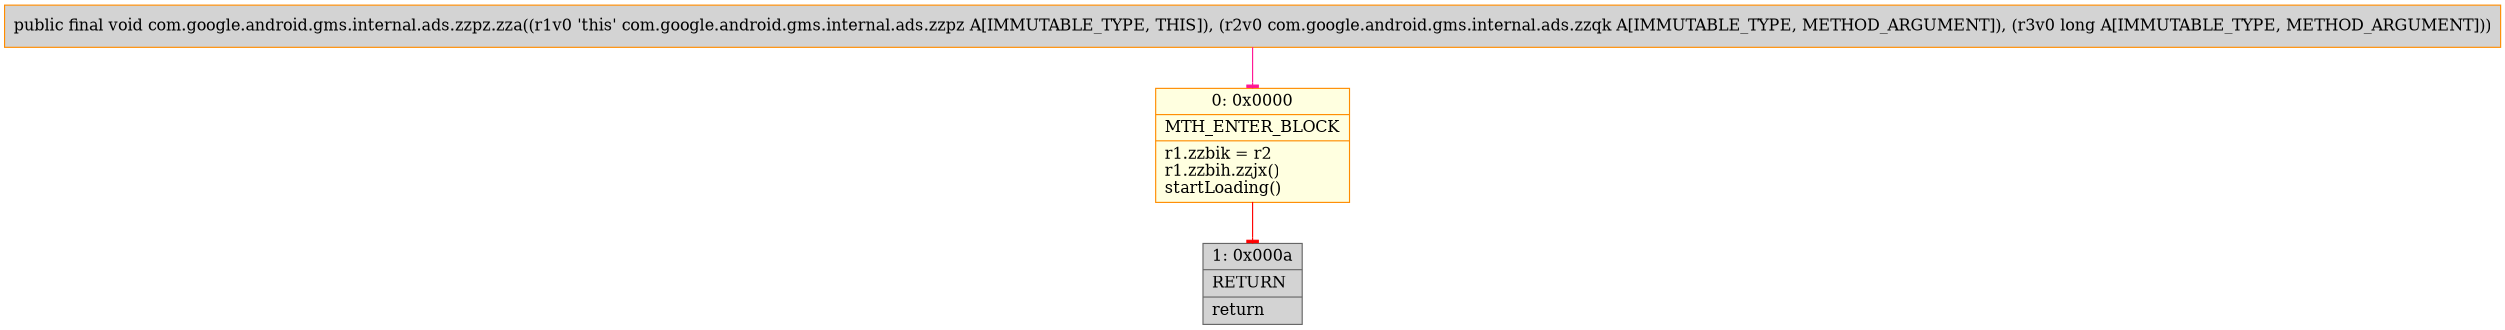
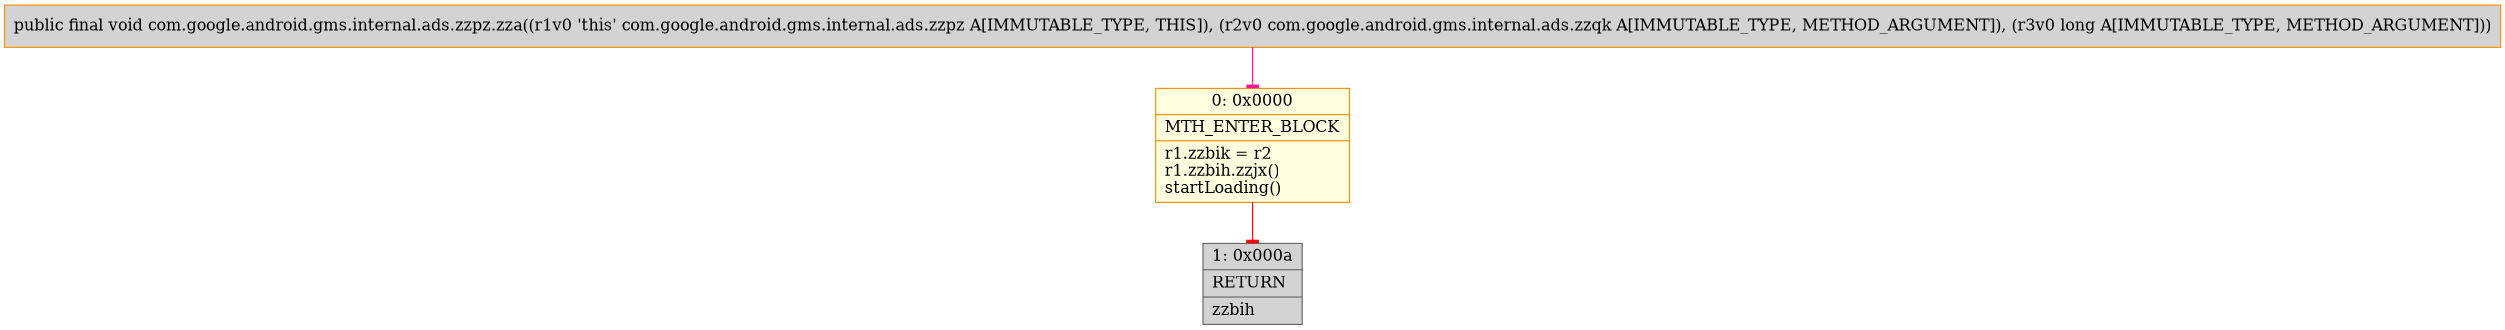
(1238, 310) -> (1234, 310)
